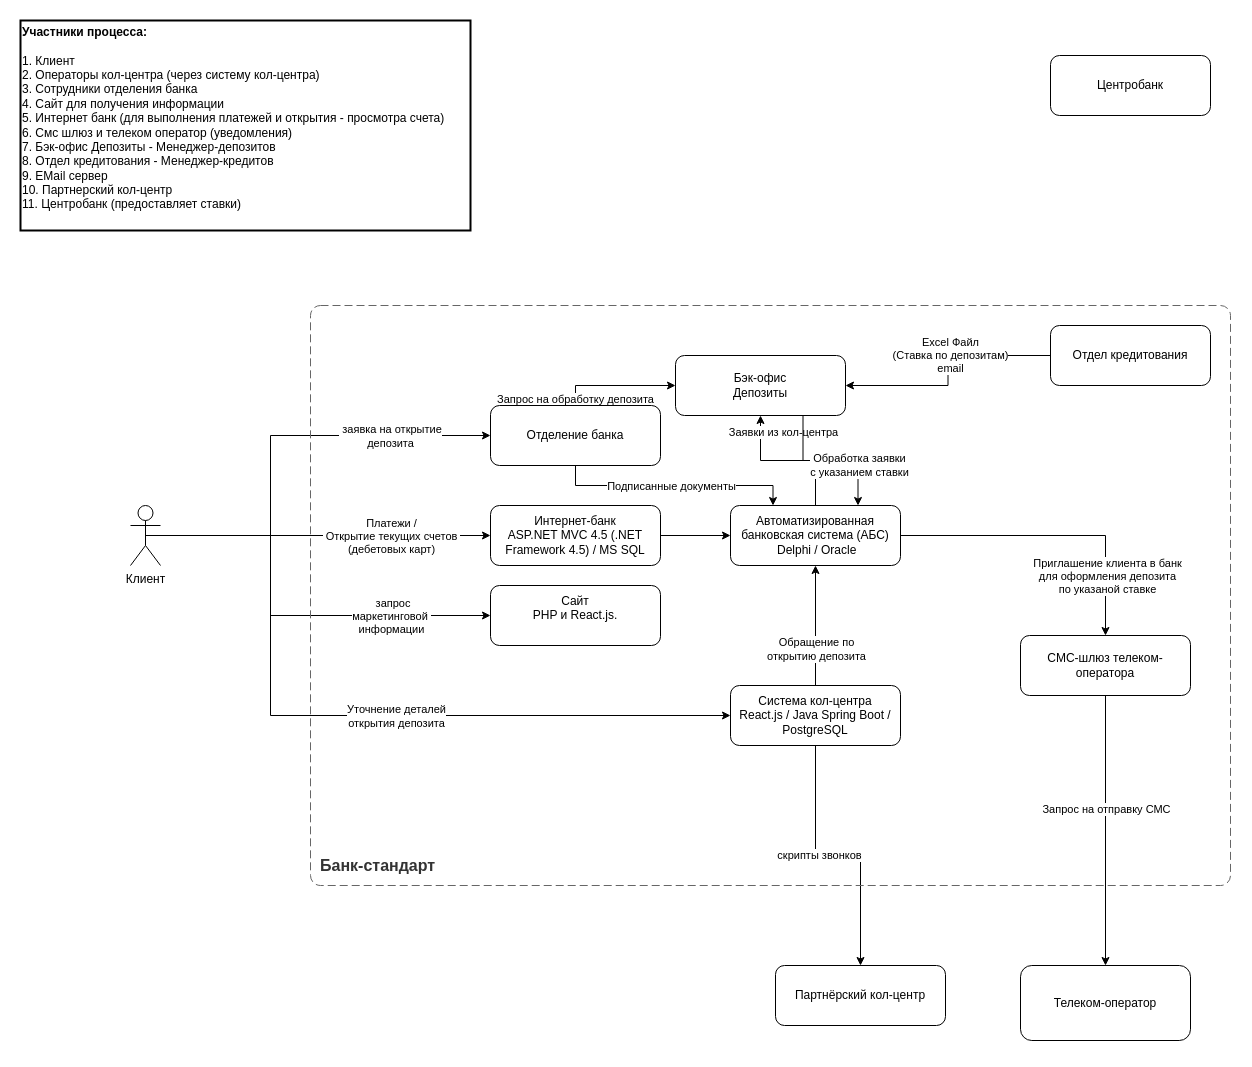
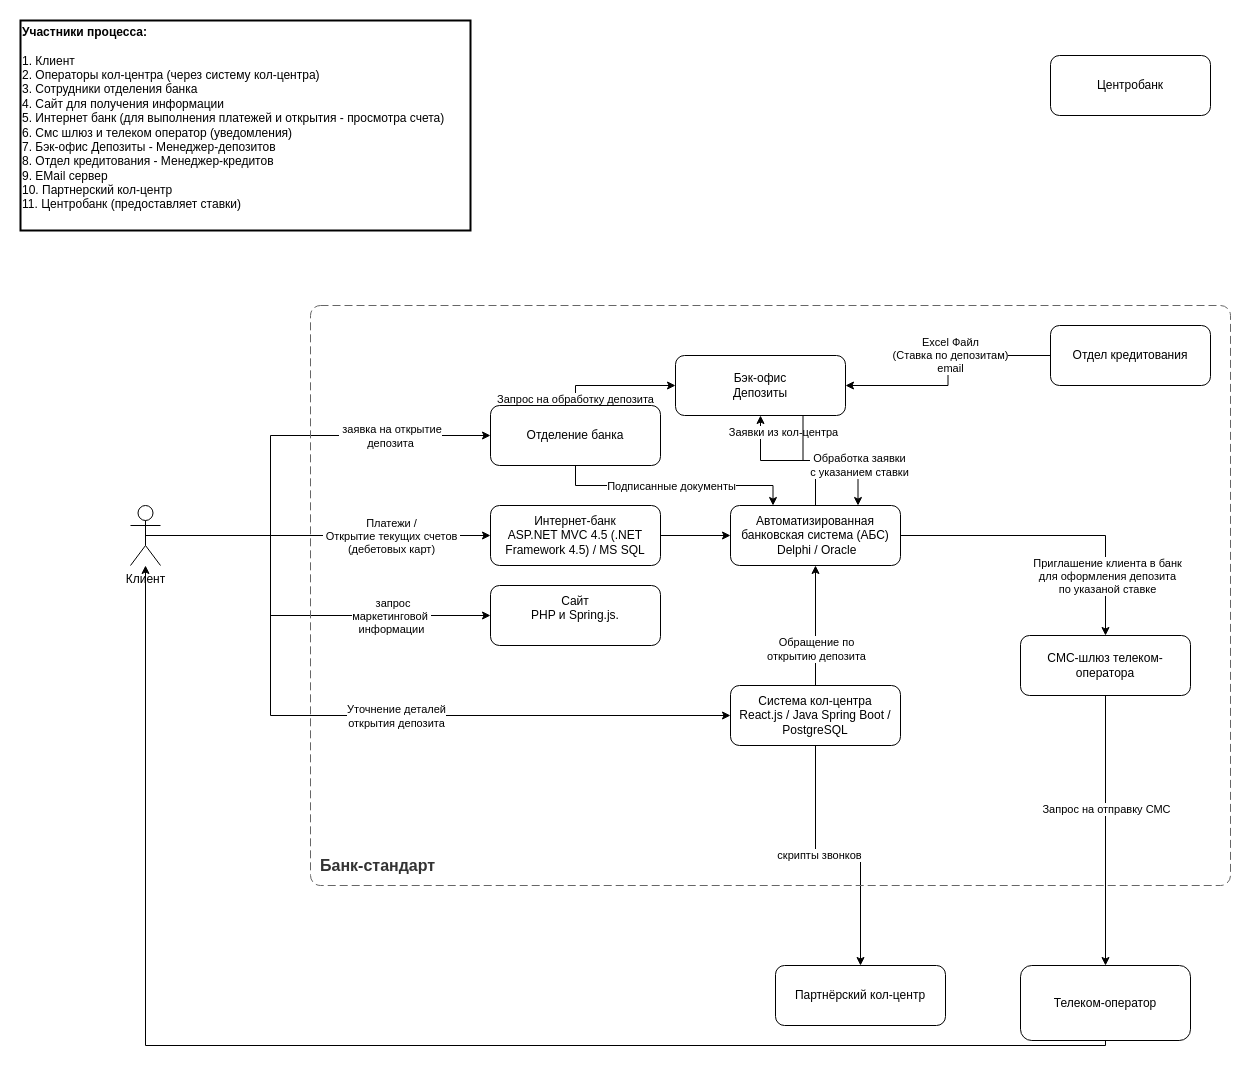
(576, 616) -> (576, 616)
none -> (392, 1046)
